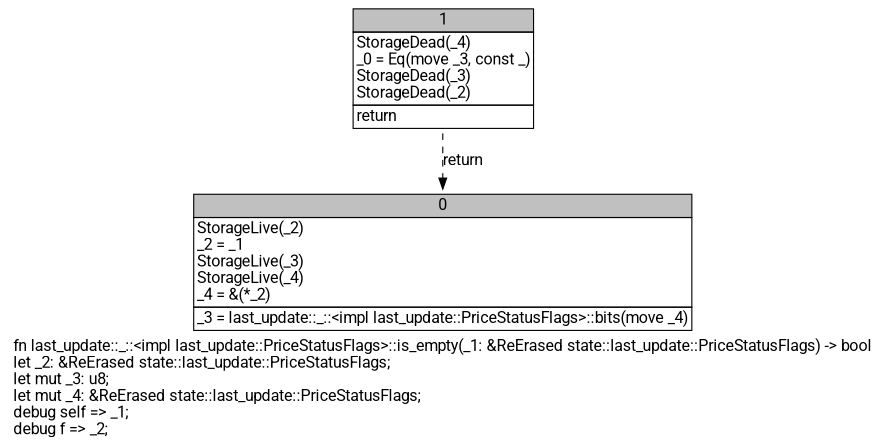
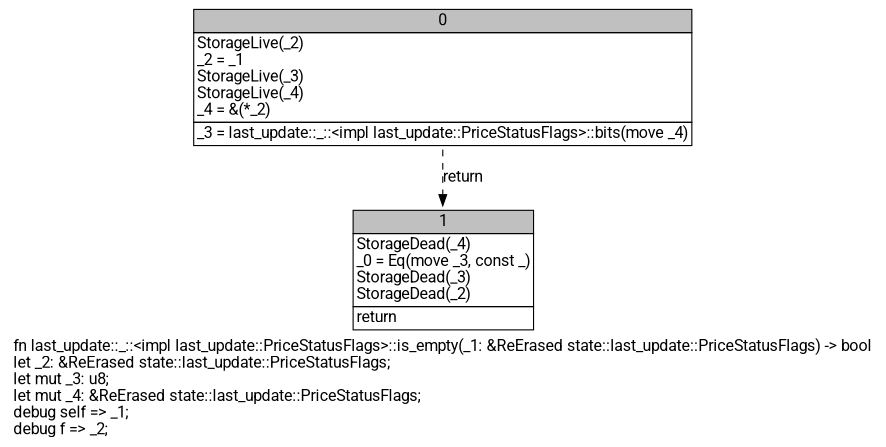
(443, 156) -> (443, 172)
